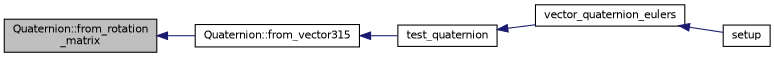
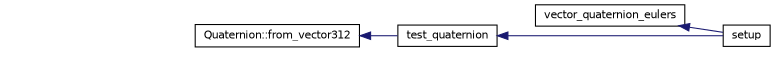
(522, 27) -> (616, 36)
(81, 36) -> none
(277, 36) -> (277, 36)
